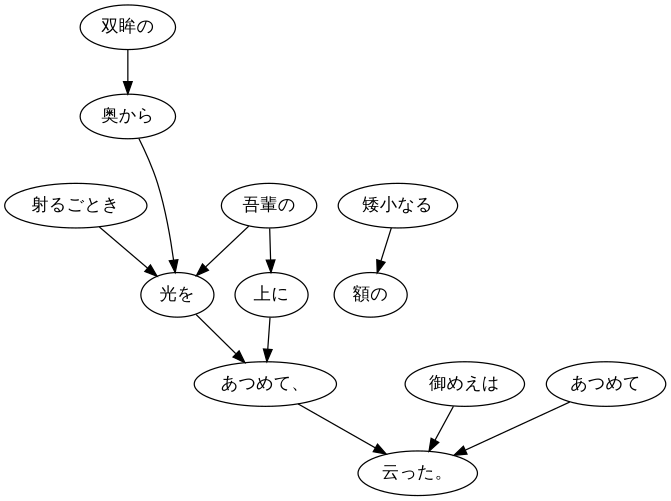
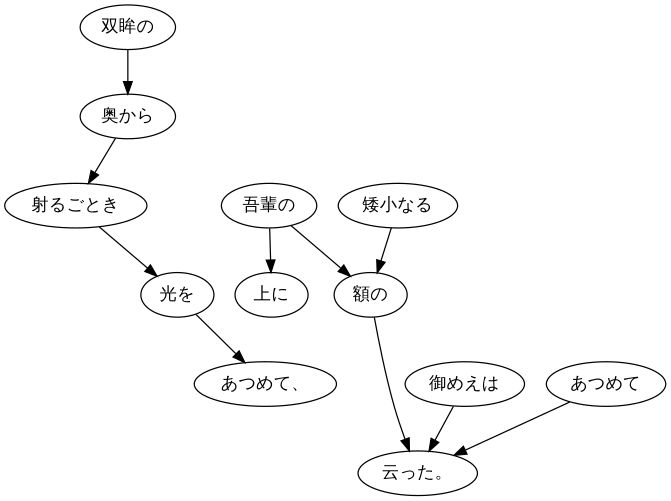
(162, 198) -> (105, 155)
(227, 247) -> (316, 247)
(269, 333) -> none
(337, 426) -> (387, 379)
